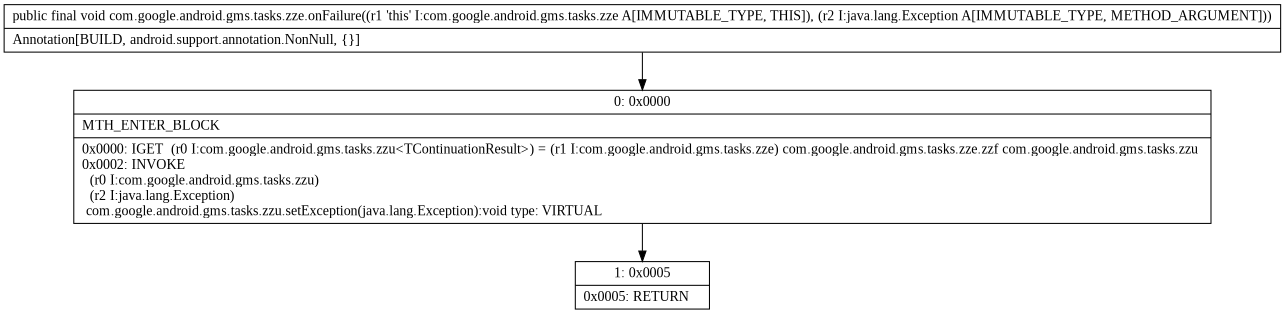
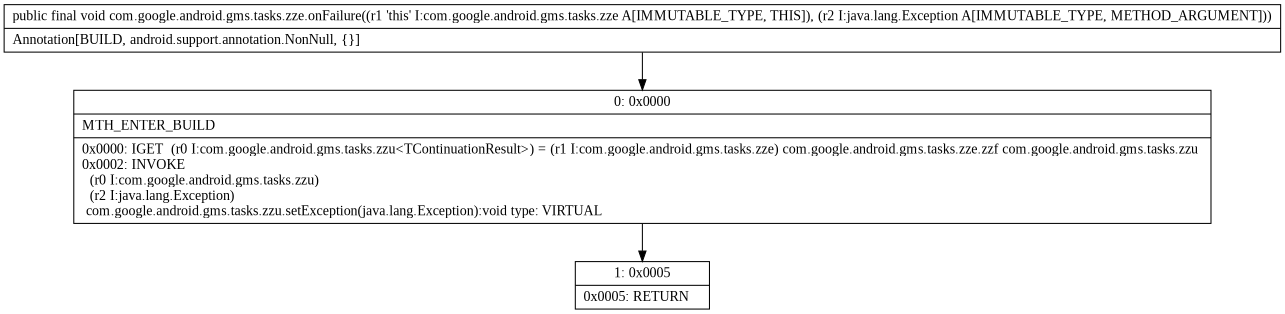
(151, 125) -> (149, 125)
